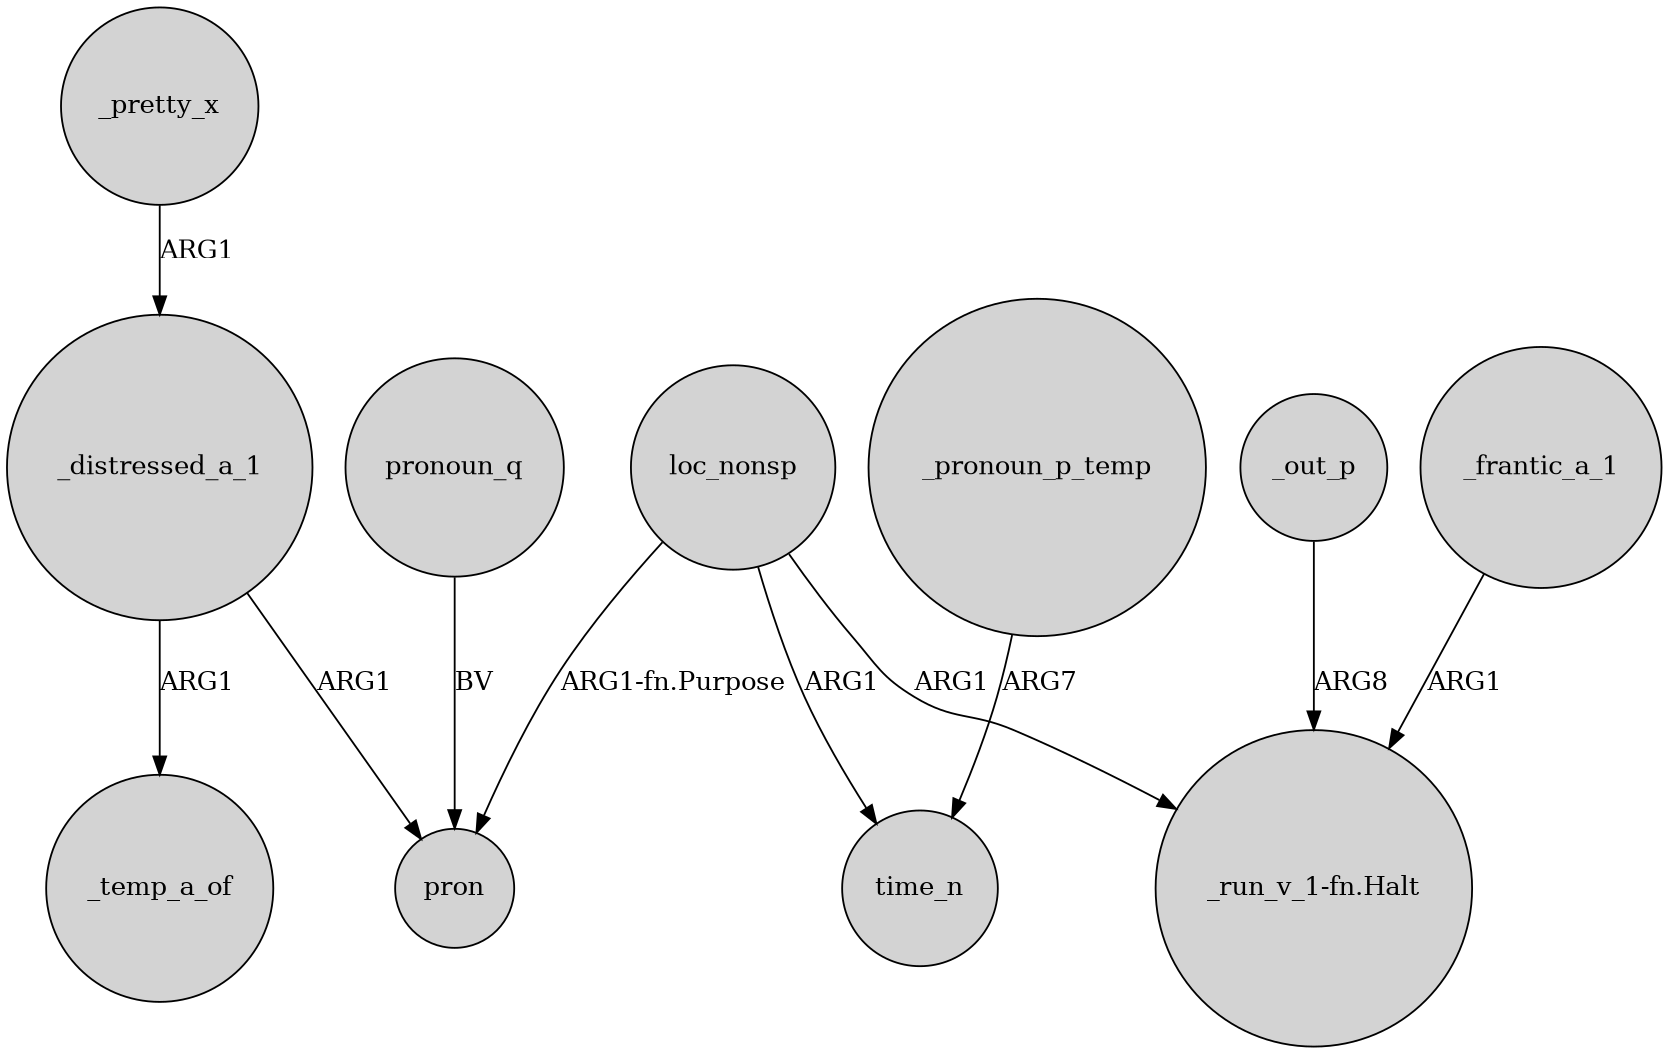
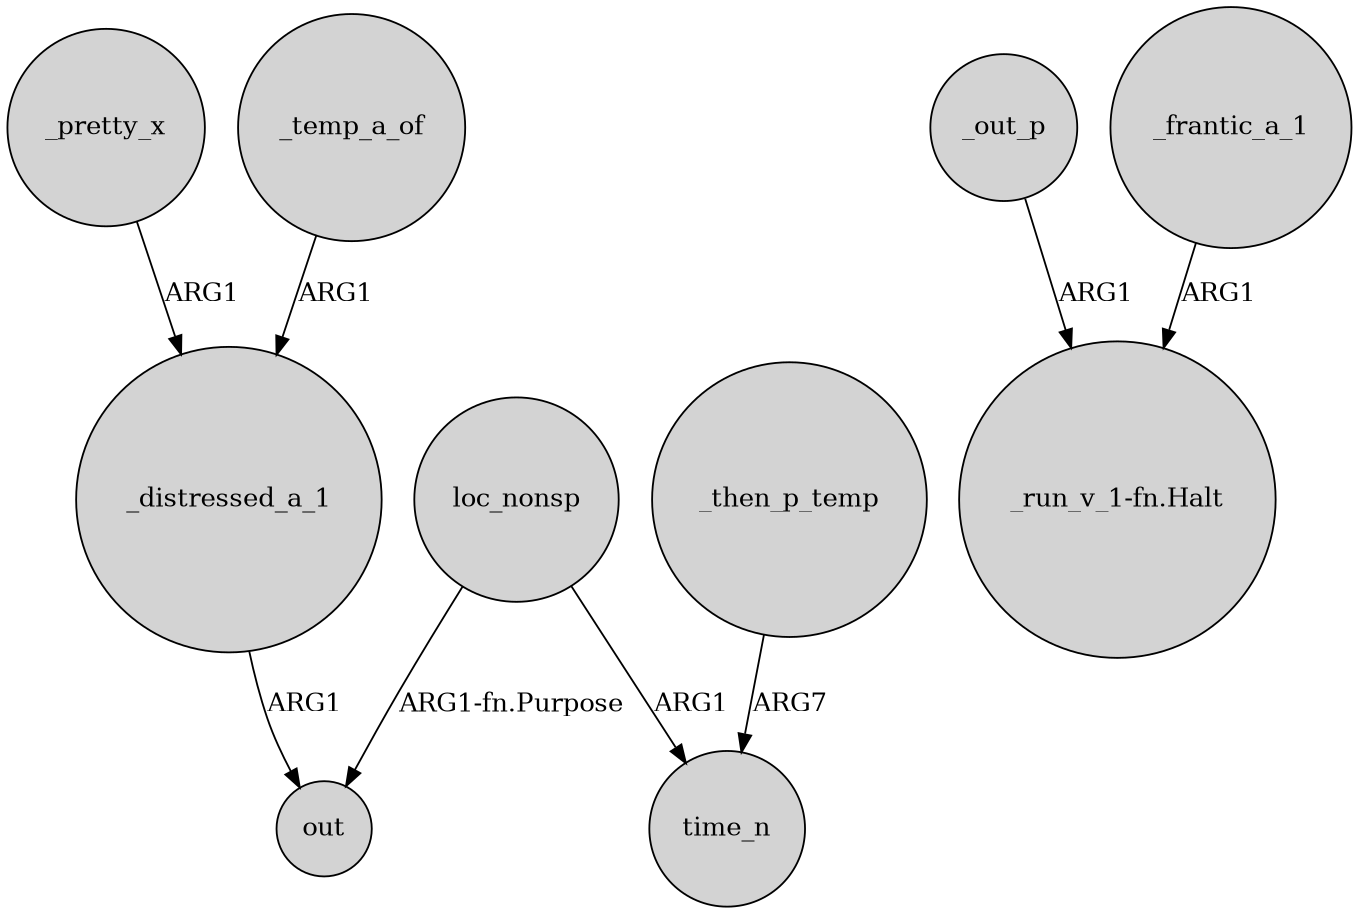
(455, 467) -> none
(1037, 467) -> (789, 500)
(1351, 683) -> (1096, 295)
(160, 688) -> (299, 286)
(949, 712) -> none
(455, 888) -> (324, 829)
